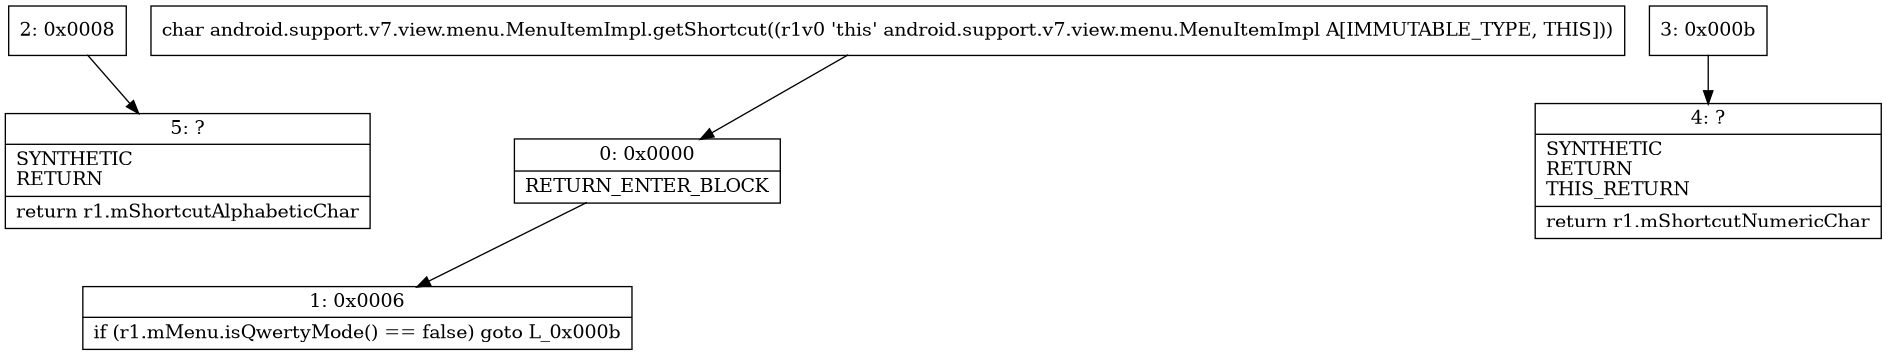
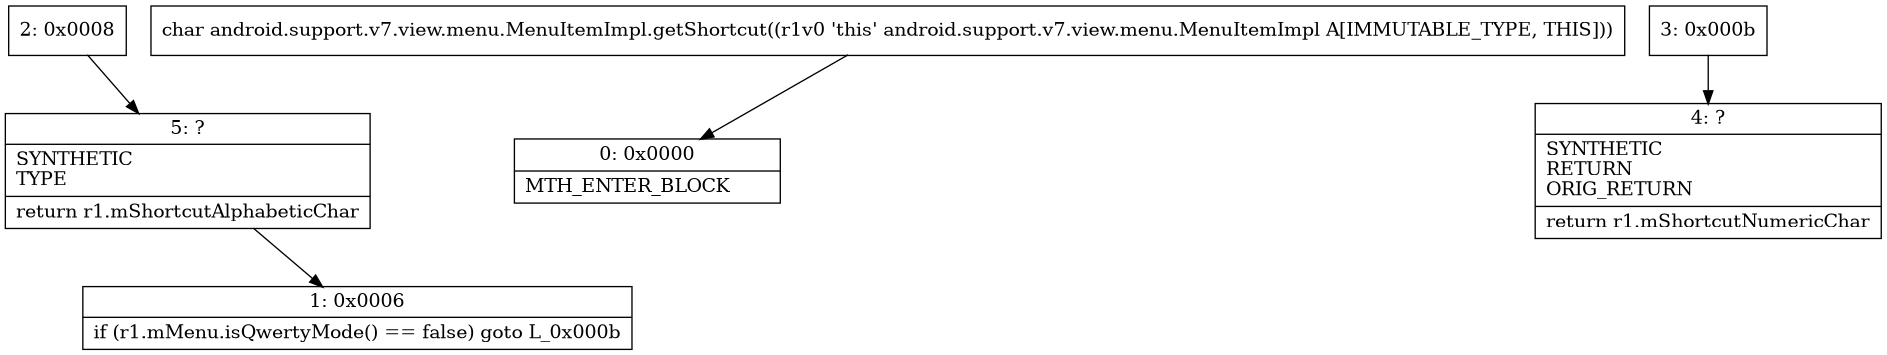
(59, 180) -> (42, 180)
(647, 186) -> (628, 186)
(1618, 190) -> (1619, 190)
(508, 242) -> (283, 253)
